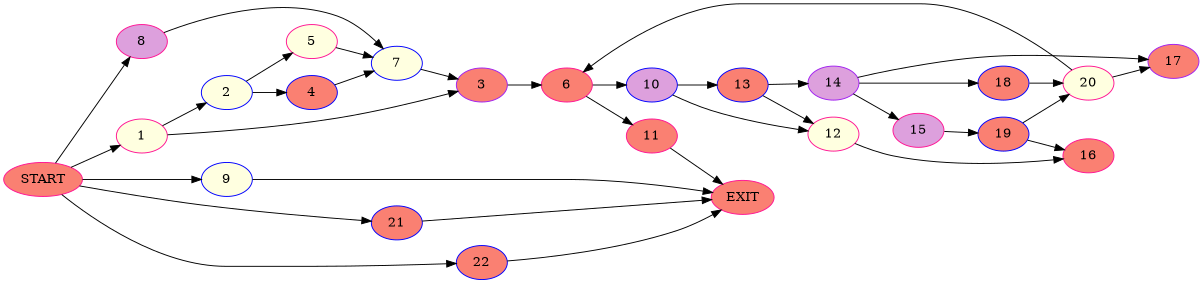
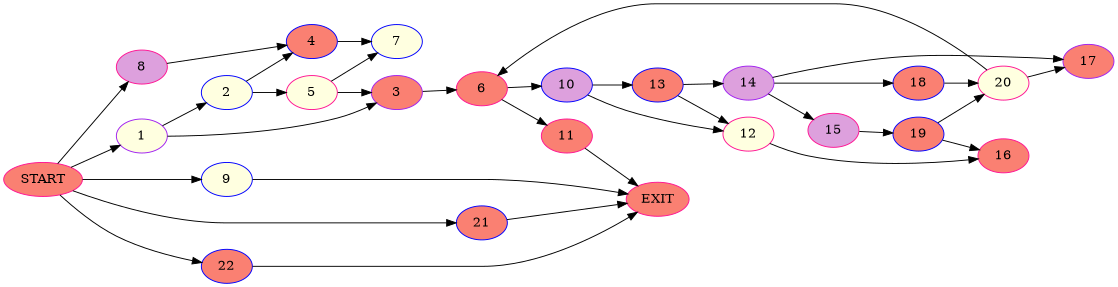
(273, 8) -> (222, 55)
(435, 73) -> (350, 93)
(142, 136) -> (142, 136)
